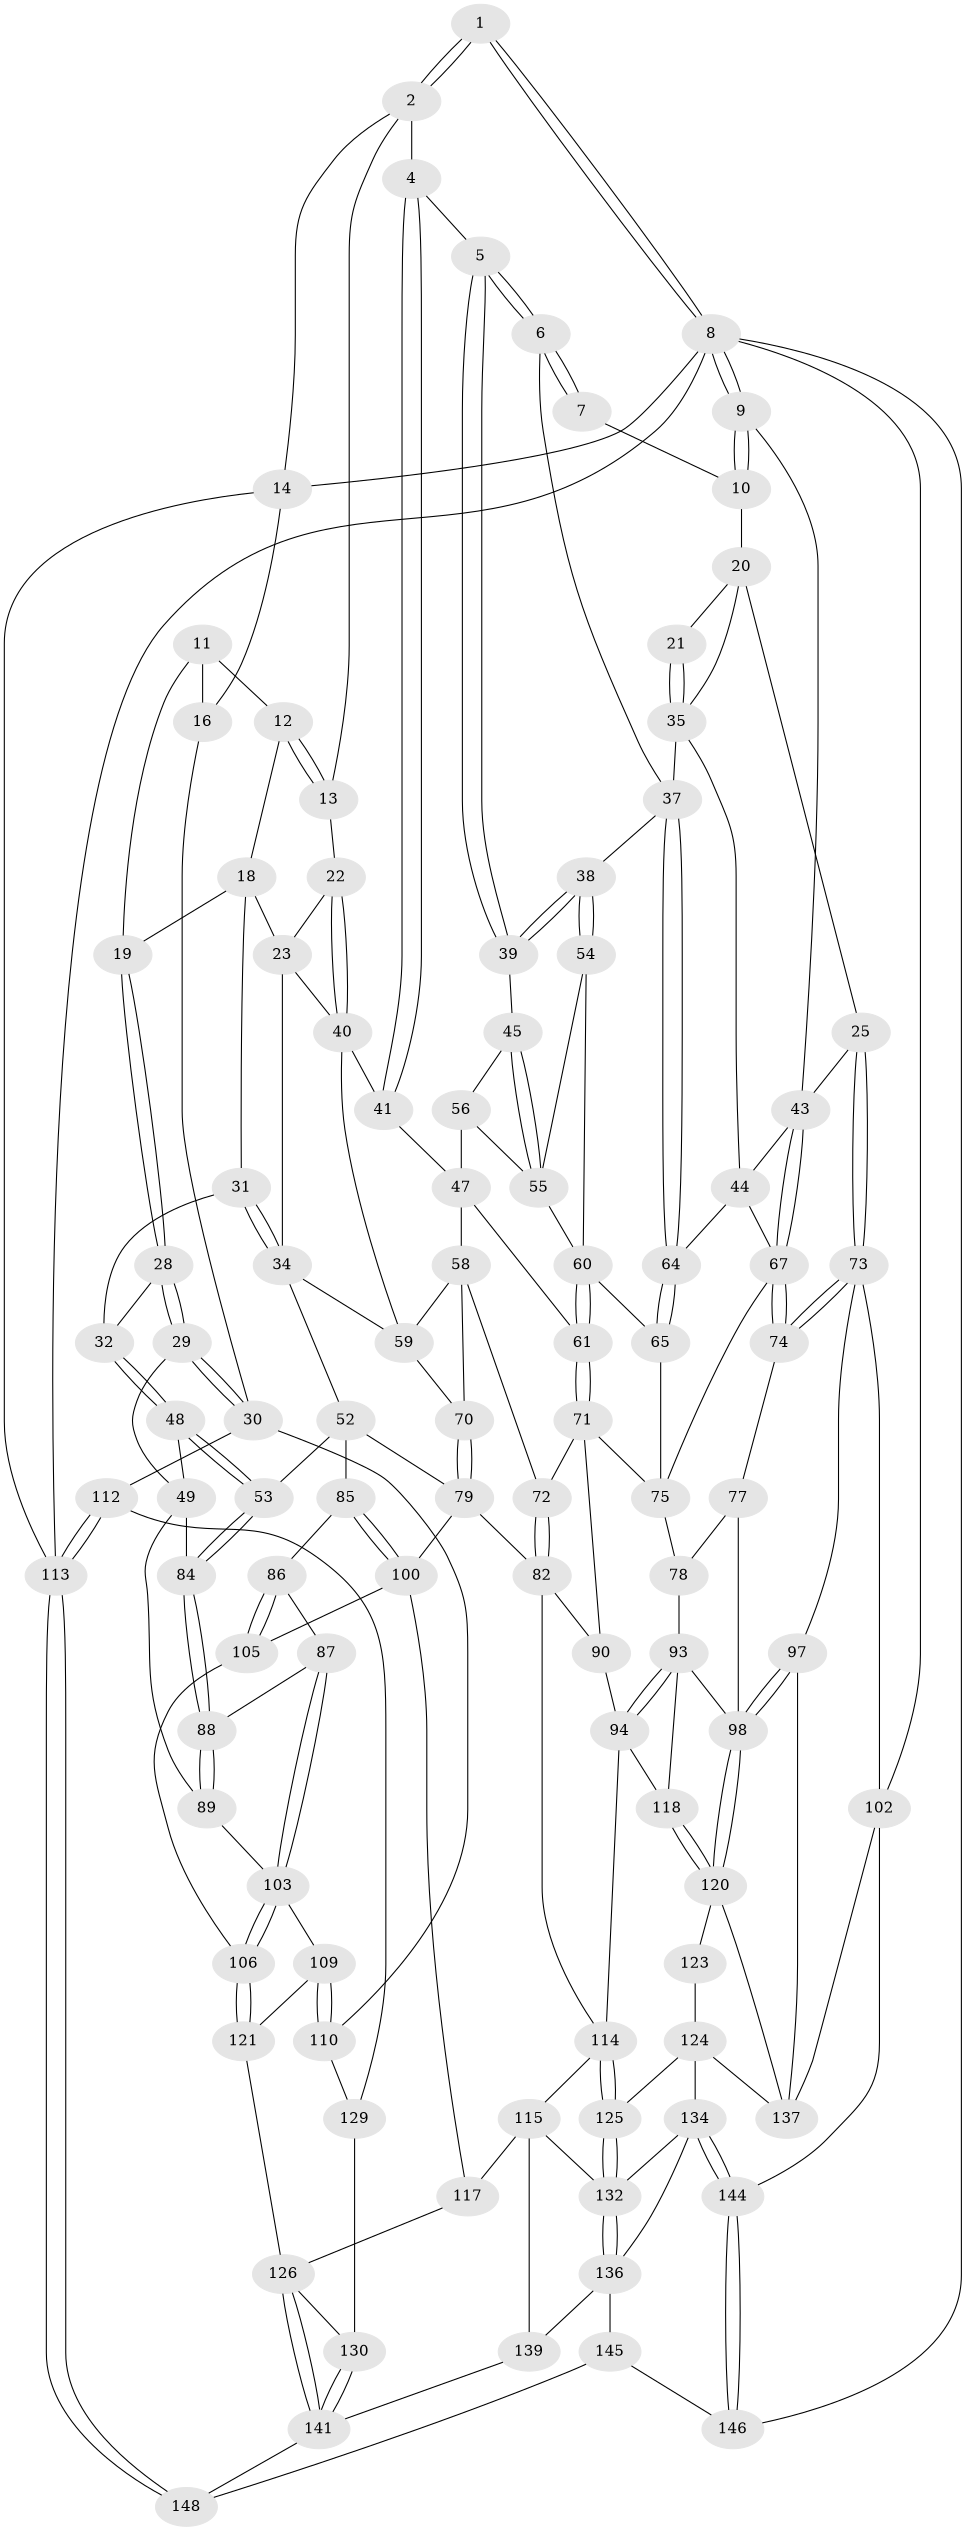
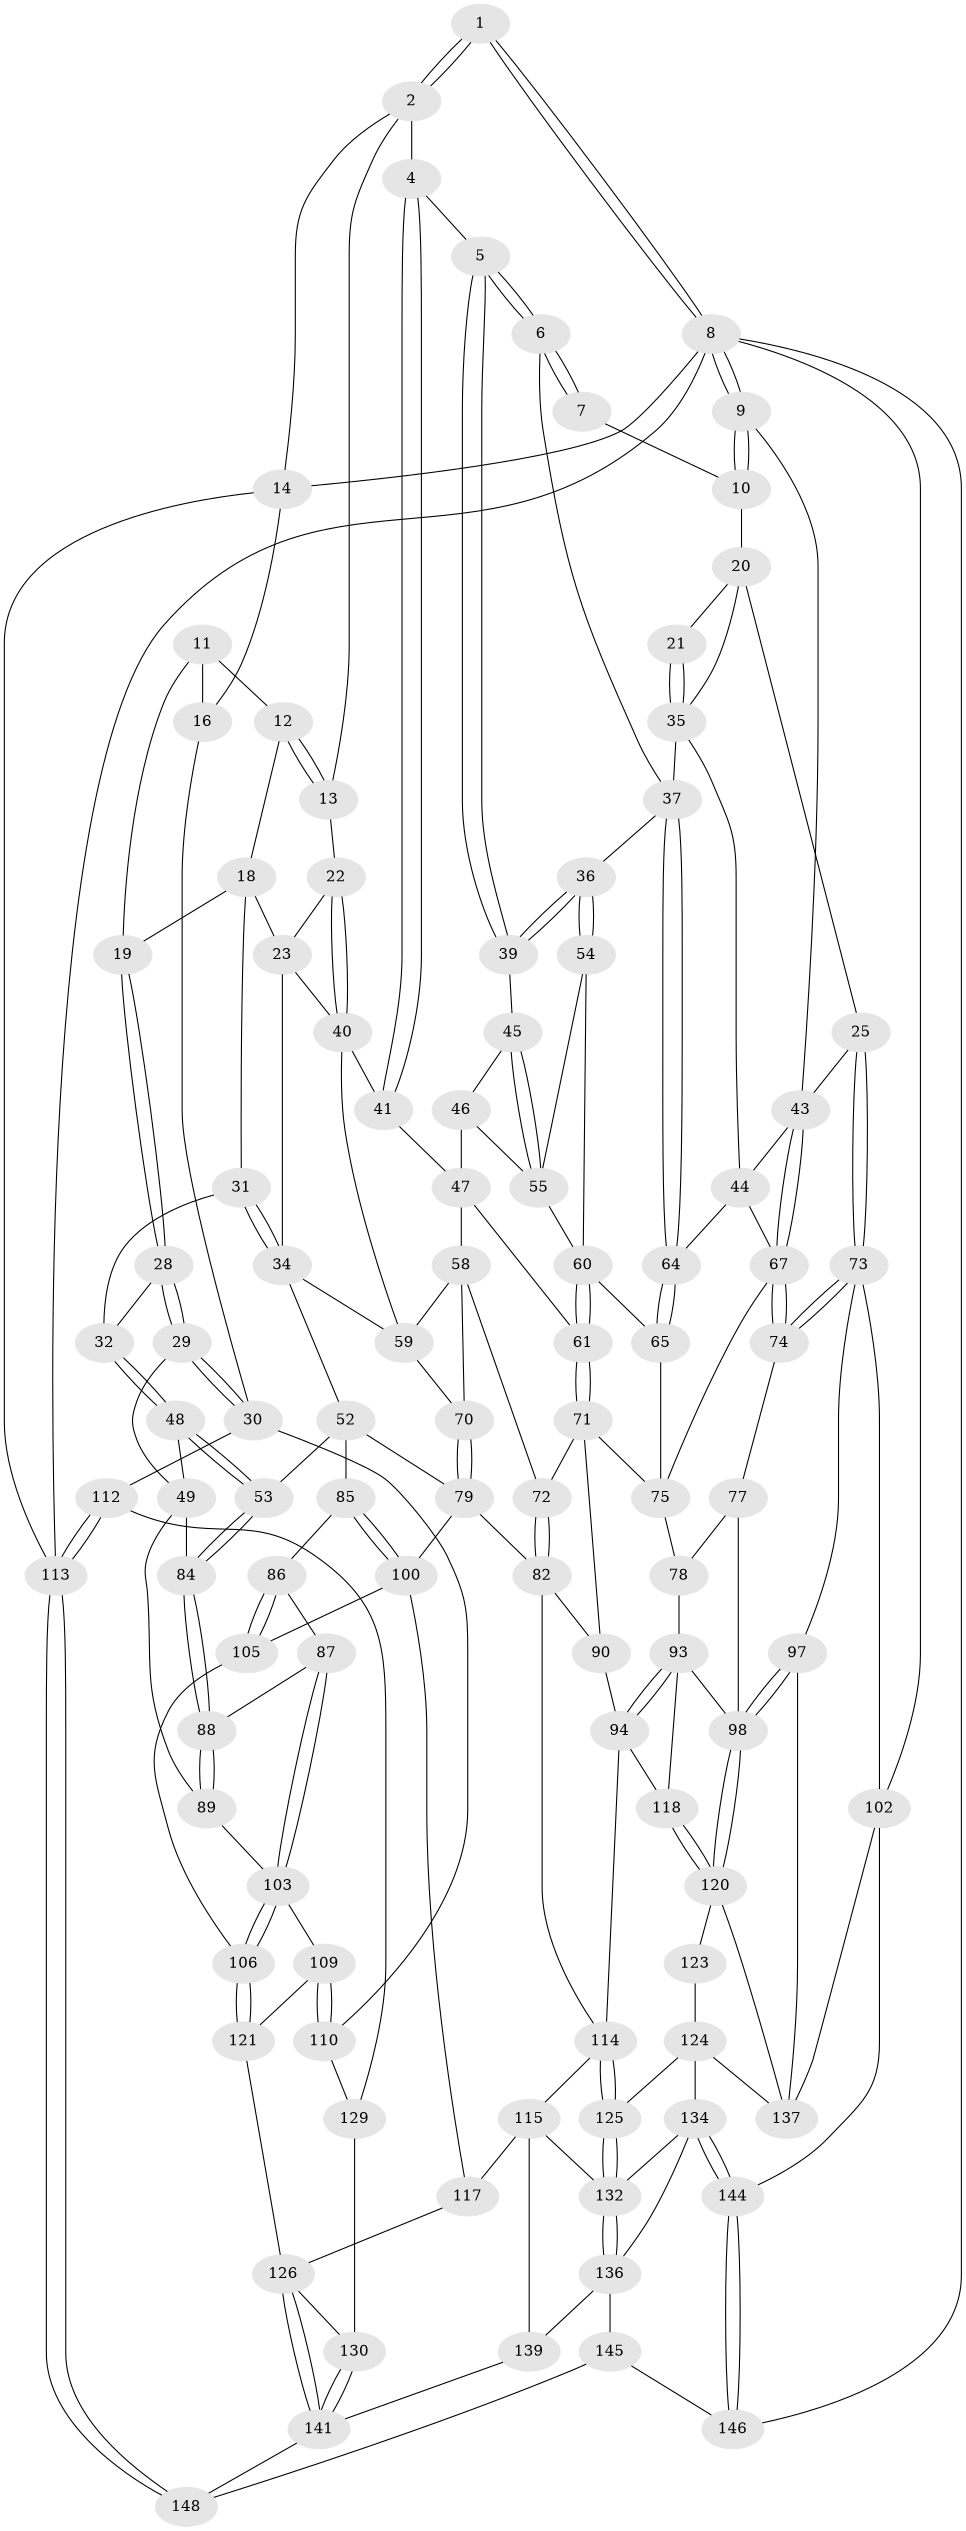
(586, 877) -> (586, 877)
(461, 1110) -> (461, 1110)
